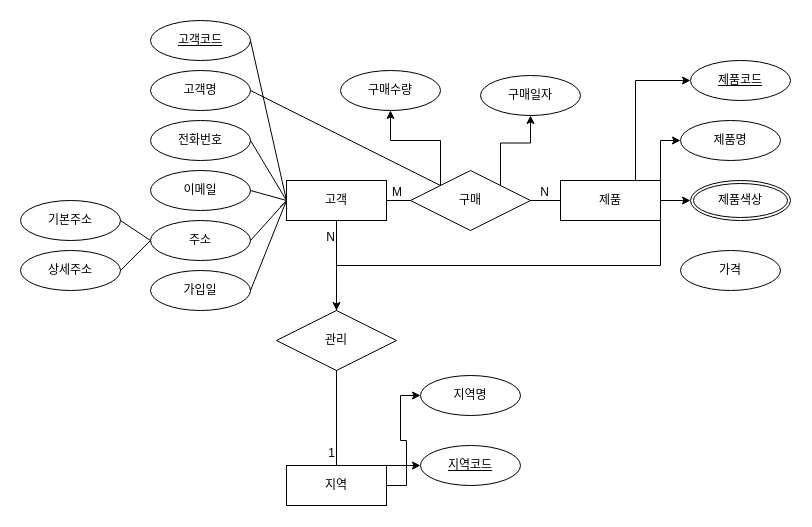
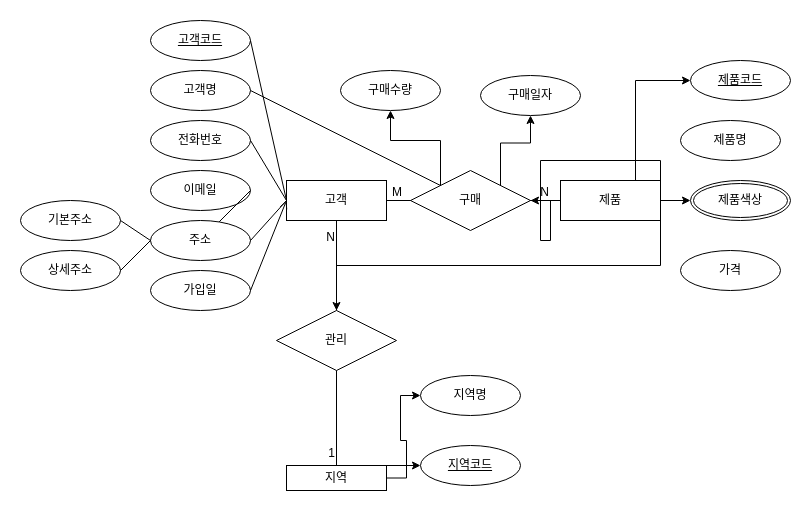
(661, 146) -> (541, 164)
(266, 195) -> (235, 206)
(337, 486) -> (337, 478)
